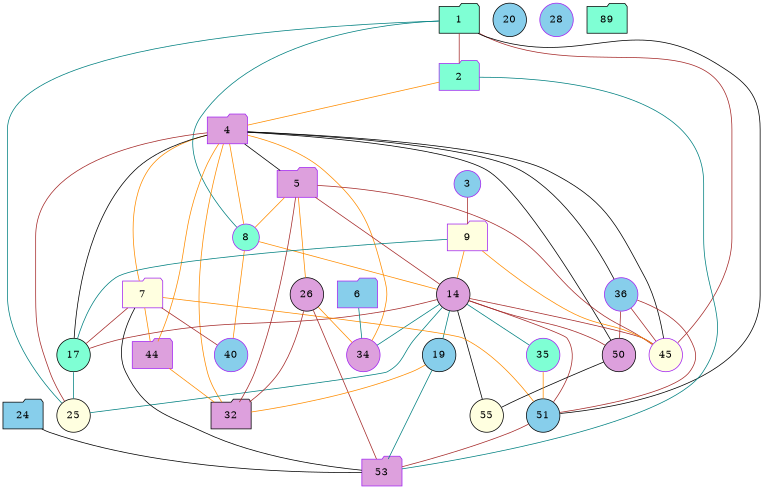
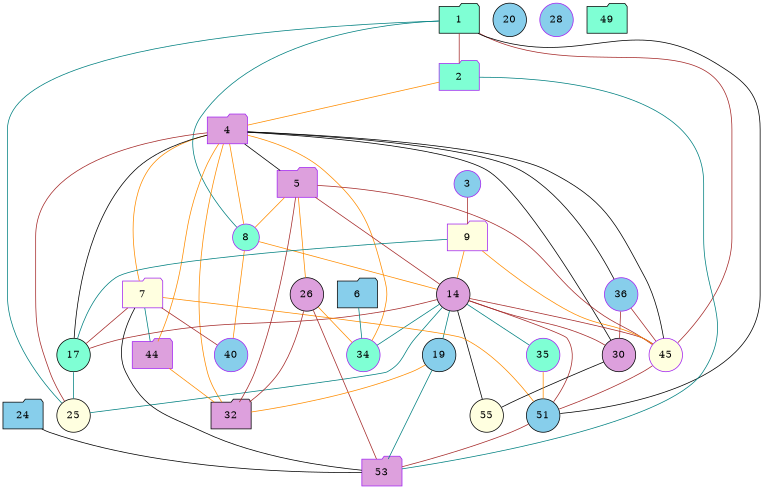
(607, 20) -> (607, 20)
(357, 294) -> (357, 294)
(147, 325) -> (147, 325)
(363, 355) -> (363, 355)
(619, 355) -> (619, 355)
(675, 382) -> (607, 390)
